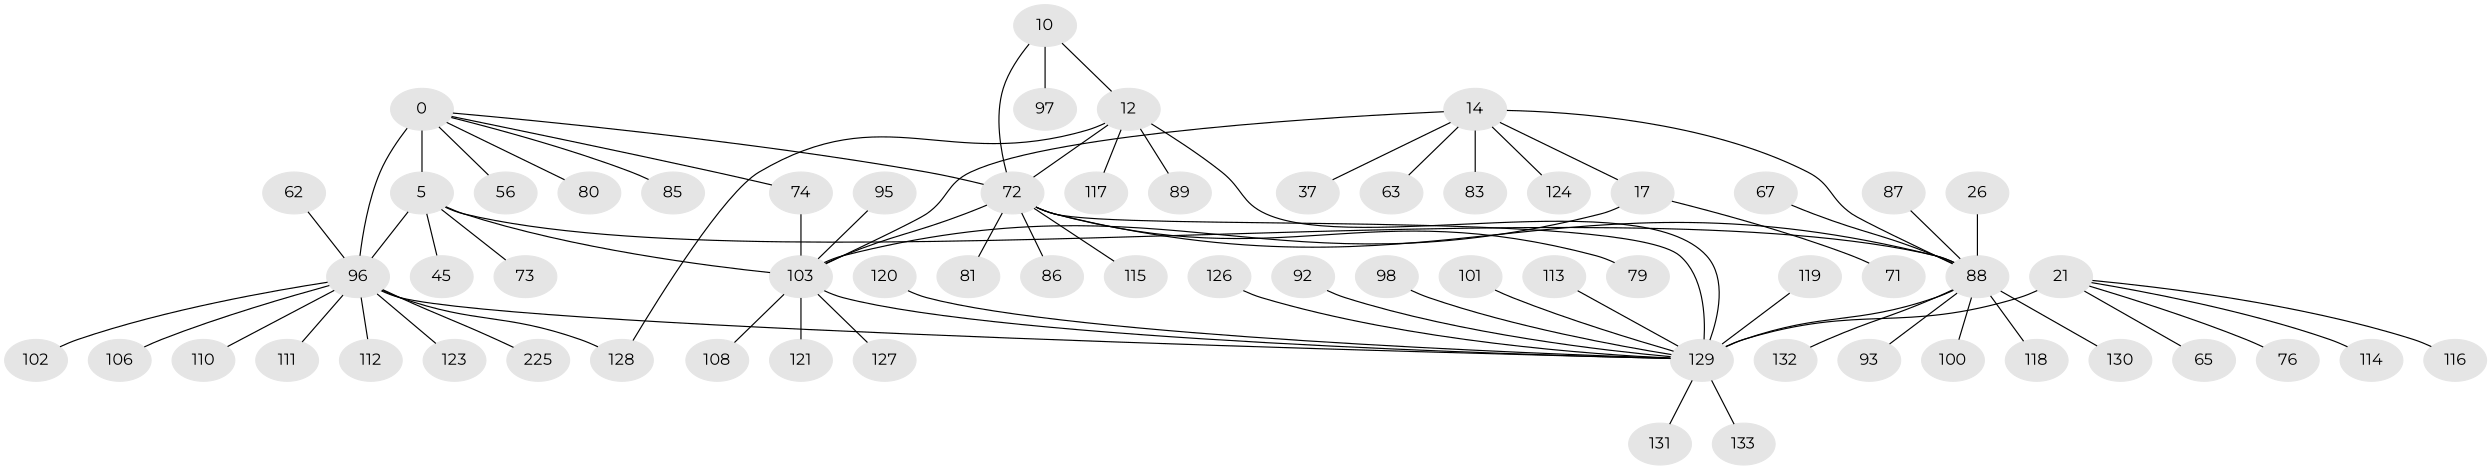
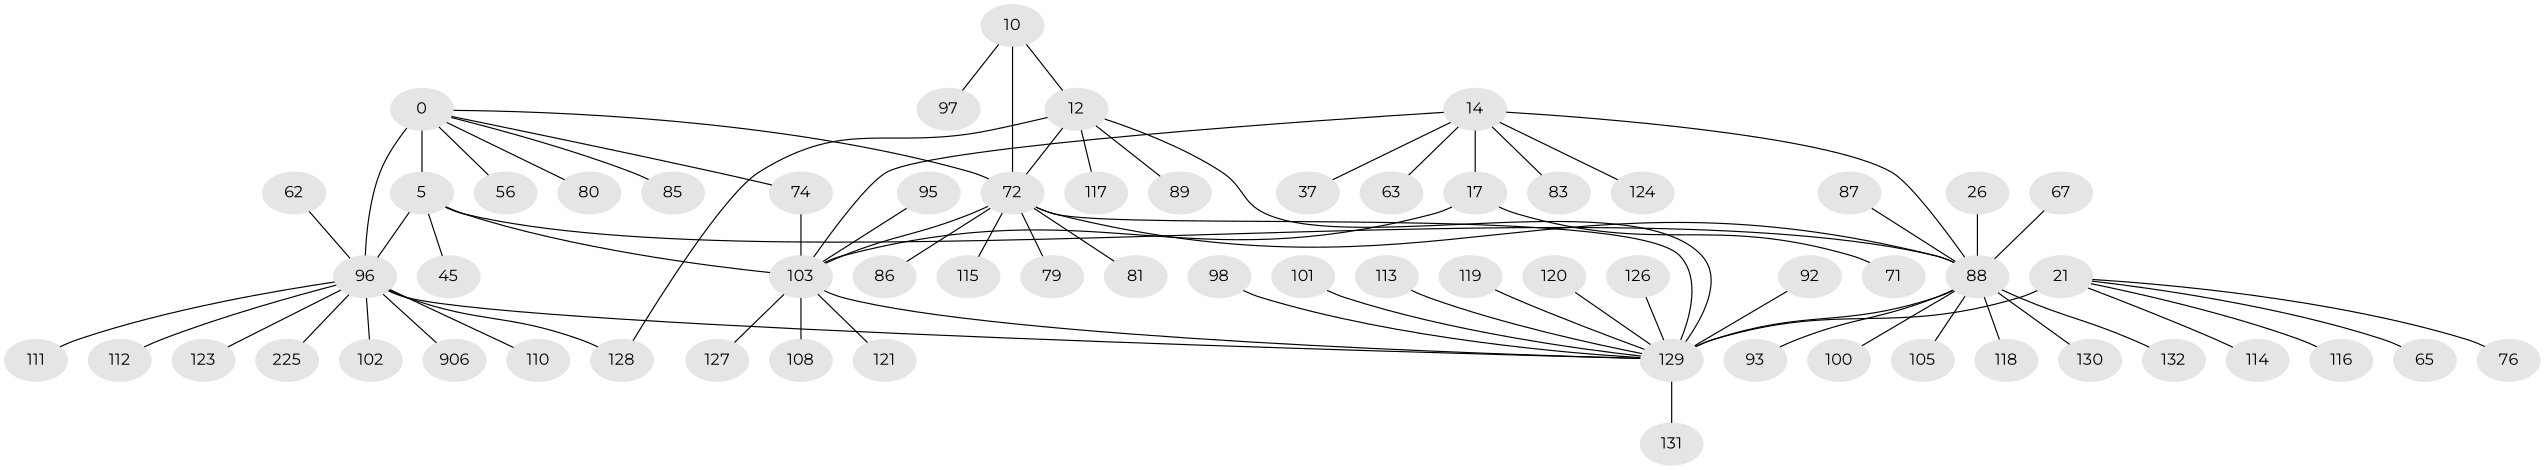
(525, 277) -> none
(120, 360) -> (455, 360)
none -> (1923, 360)
(1744, 444) -> none
